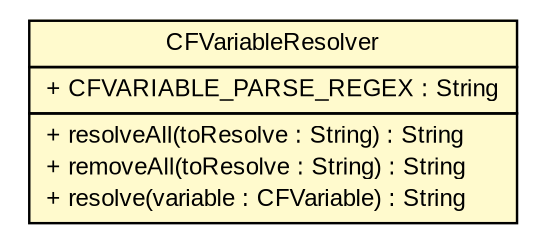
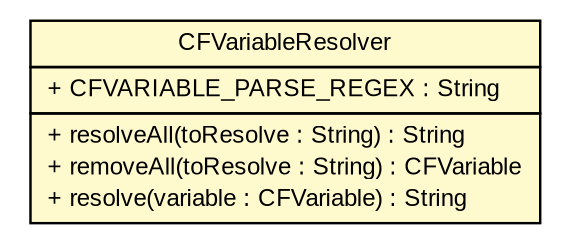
(256, 167) -> (285, 167)
